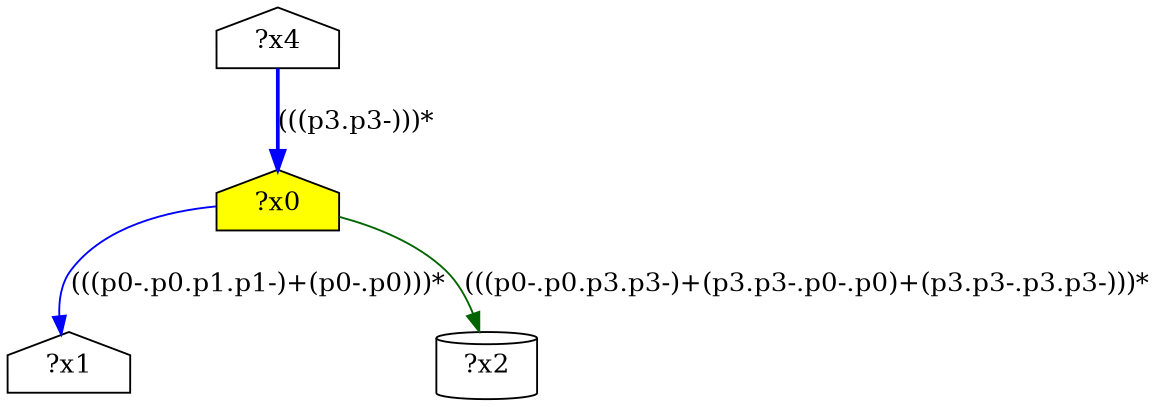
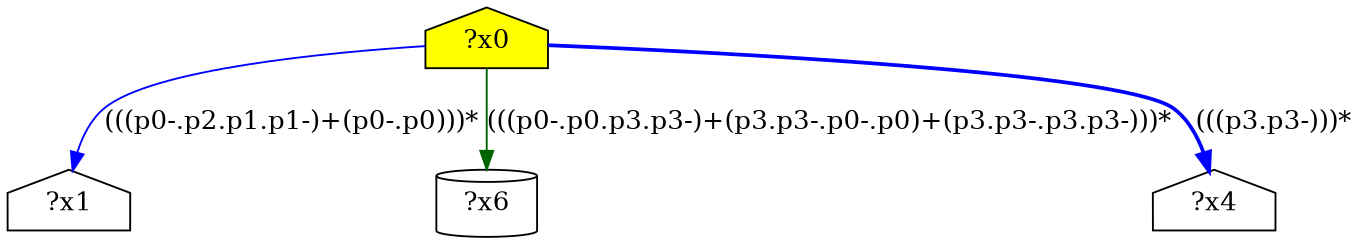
(278, 110) -> (890, 65)
(258, 284) -> (292, 122)
(487, 366) -> (487, 203)
